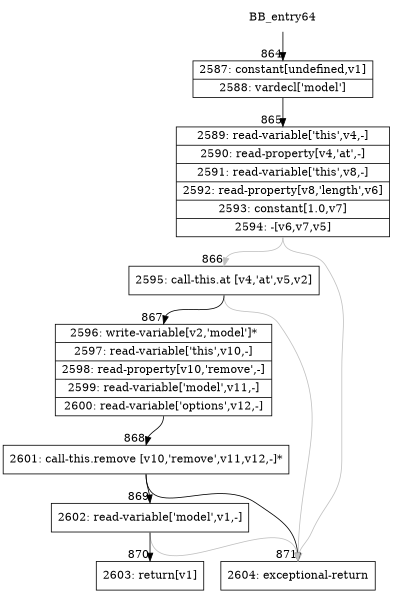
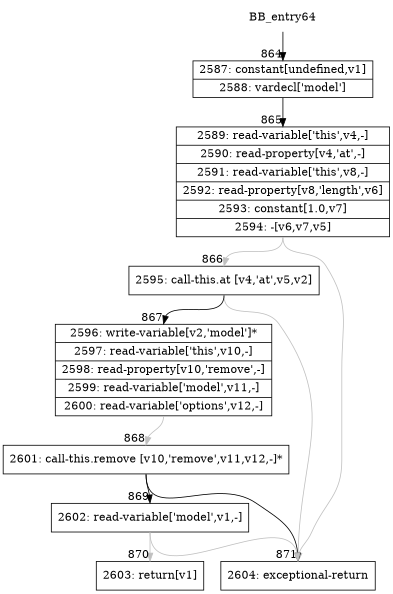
(158, 428) -> (158, 428)
(150, 547) -> (150, 547)
